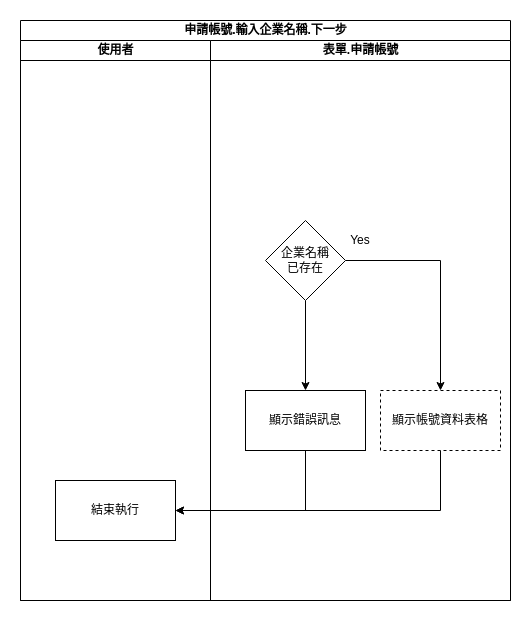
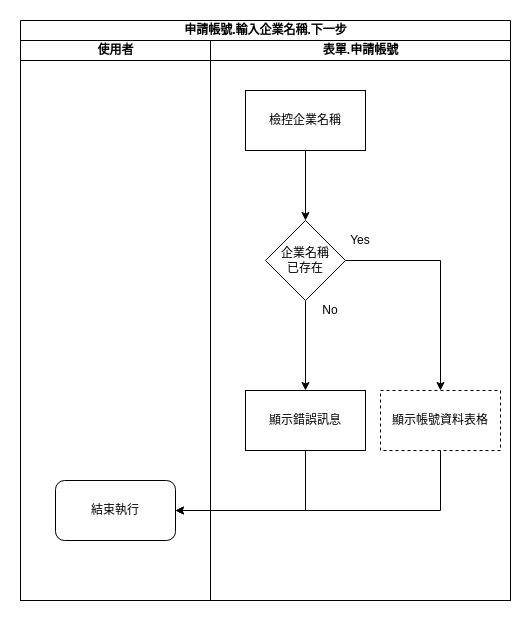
none -> (306, 121)
none -> (306, 182)
none -> (331, 311)
(116, 511) -> (116, 511)
